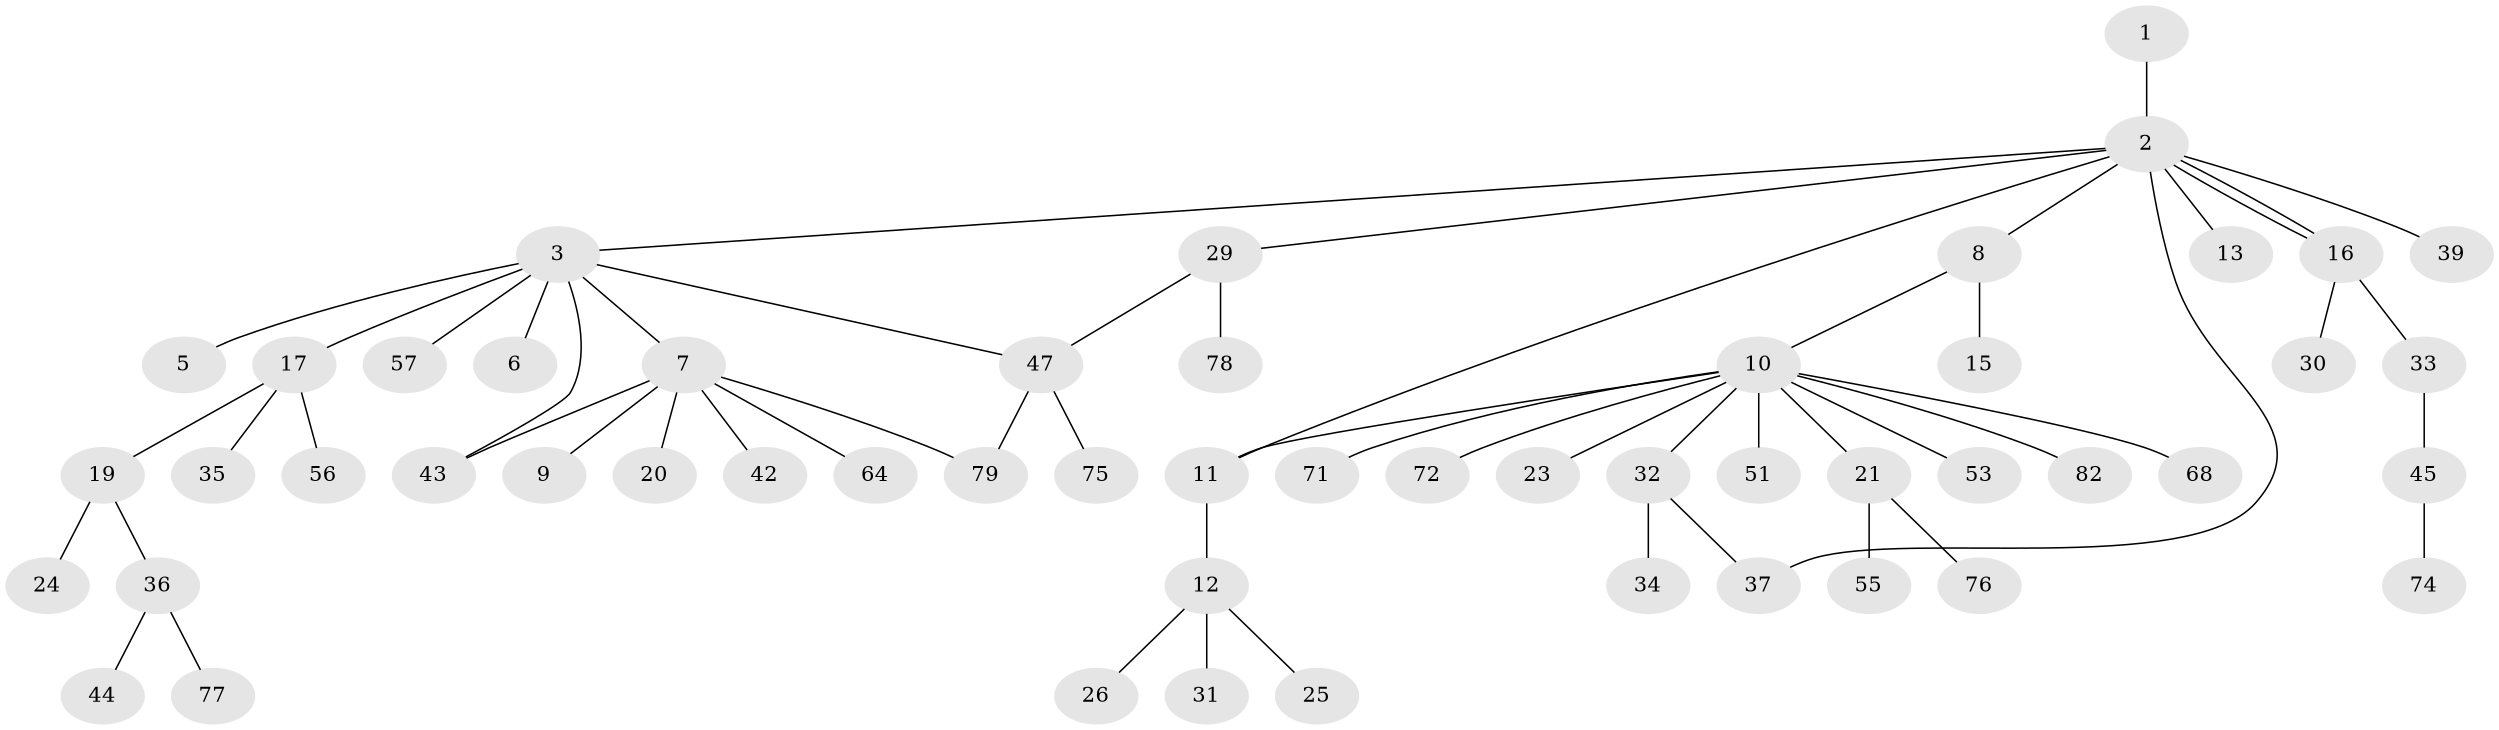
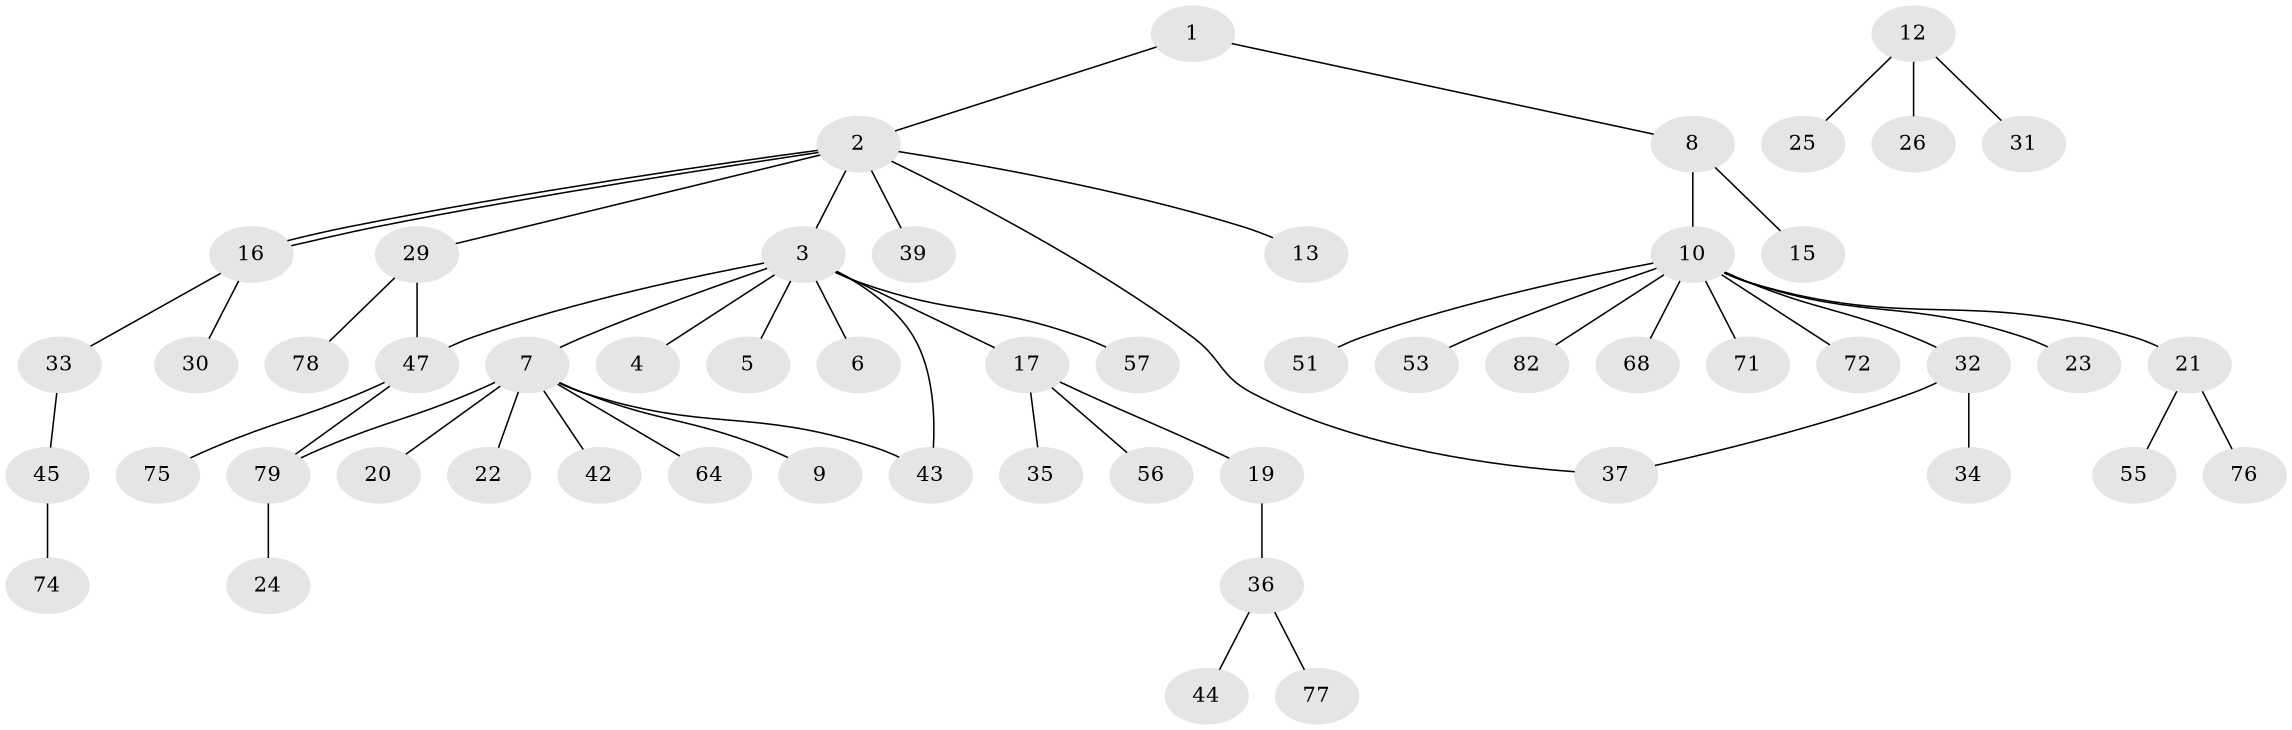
(2063, 199) -> (1443, 89)
none -> (638, 365)
none -> (489, 475)
(1207, 475) -> none
(75, 531) -> (268, 531)
